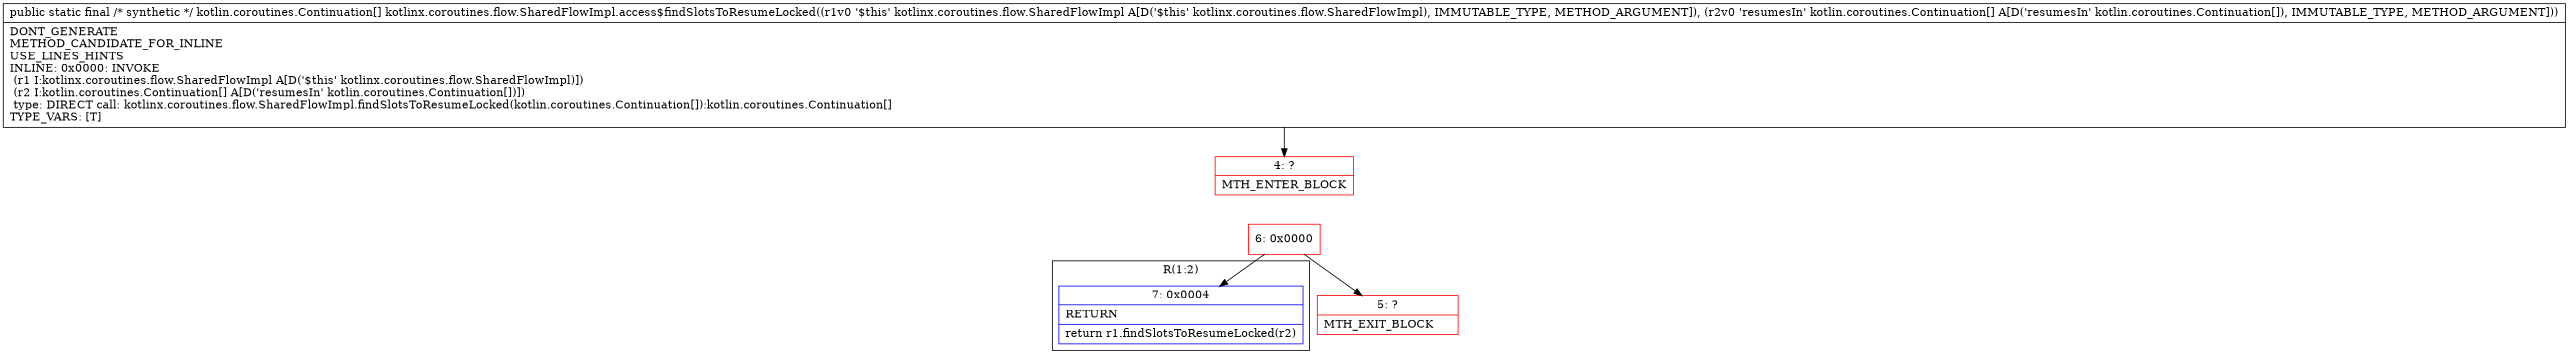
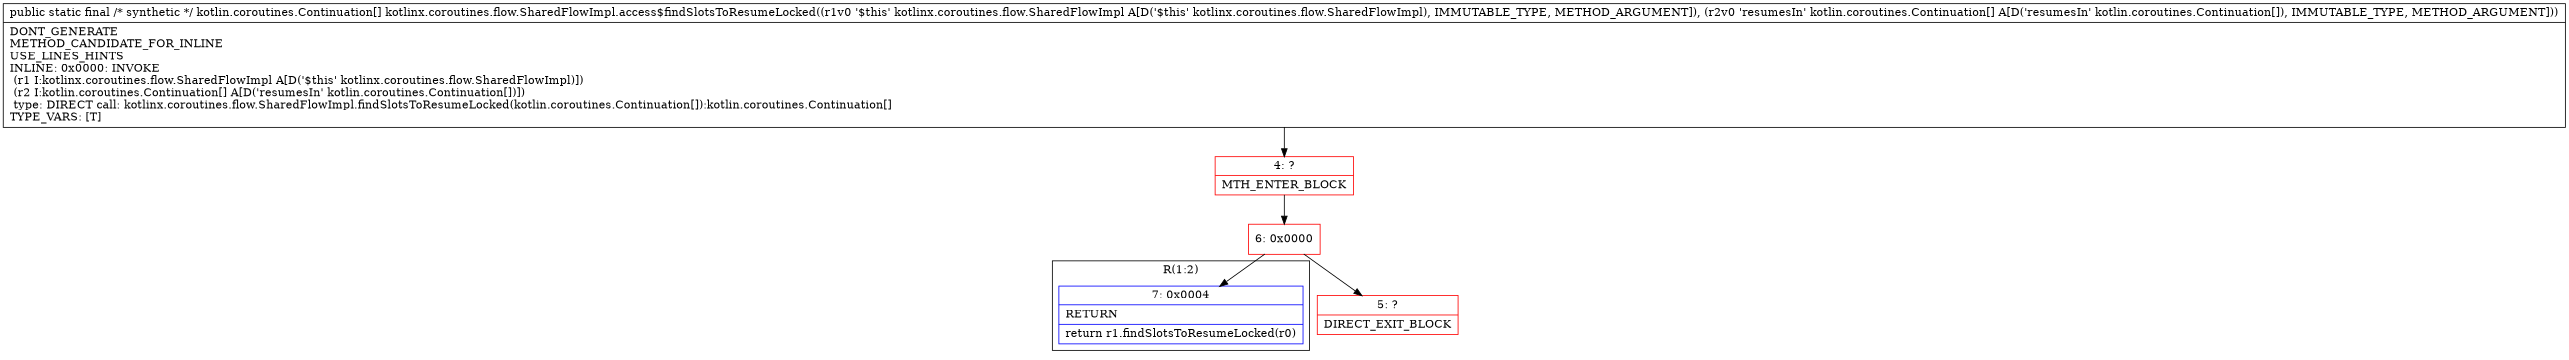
none -> (1284, 205)
(1379, 324) -> (1388, 324)
(1181, 334) -> (1181, 334)
